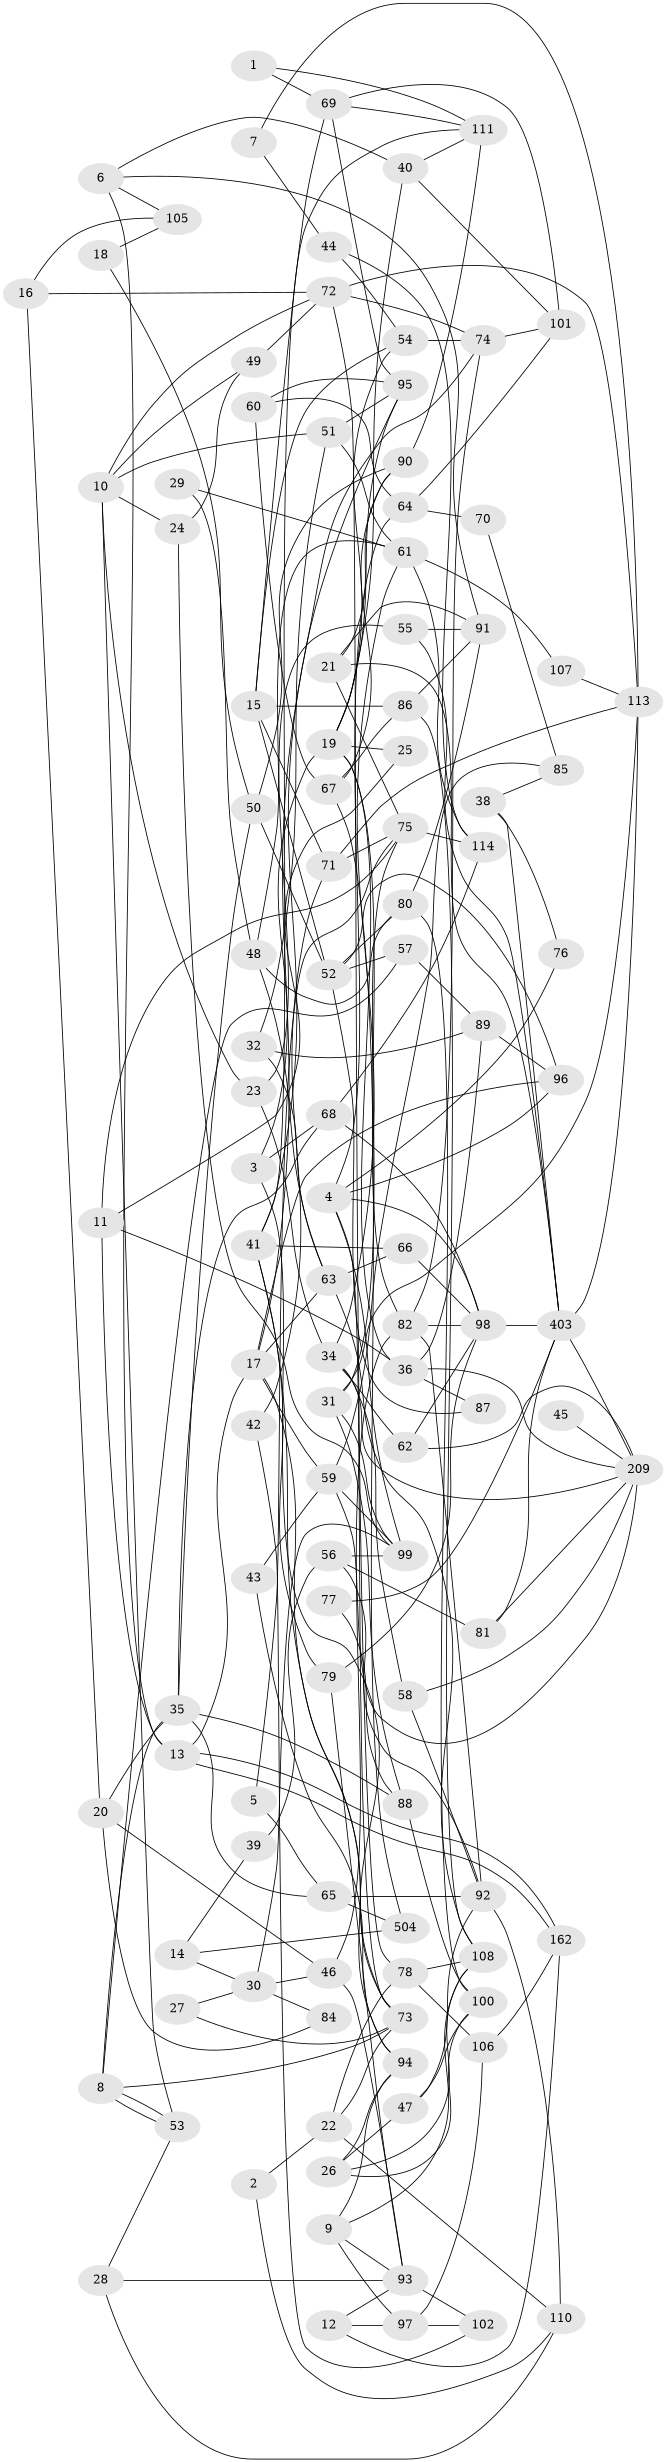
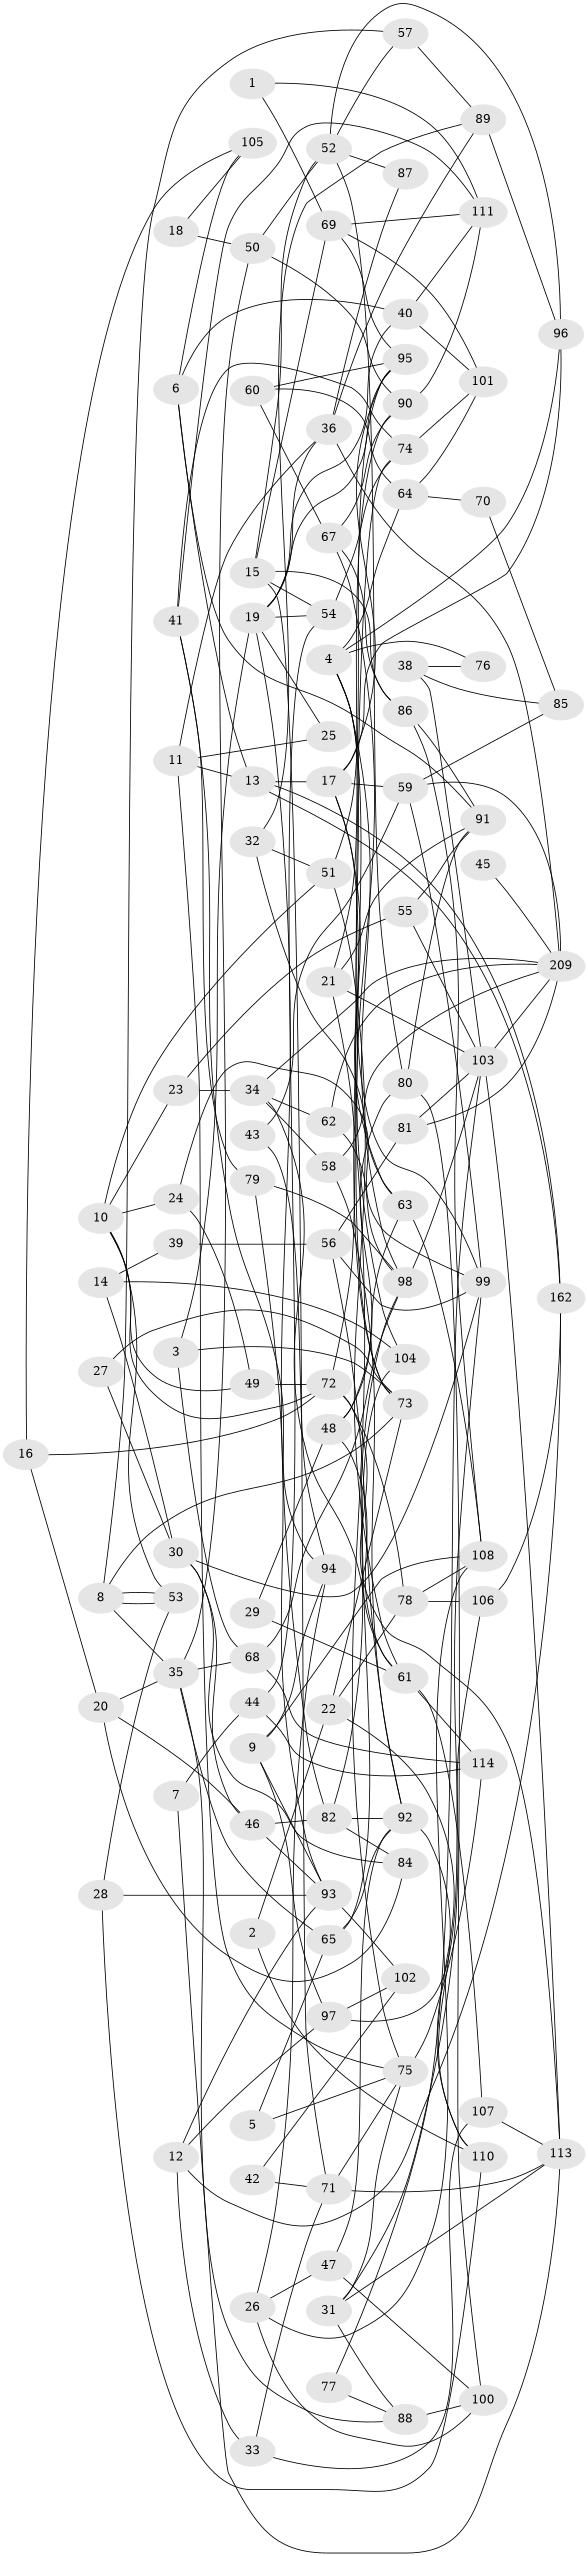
(453, 714) -> (372, 1844)
(405, 1249) -> none
(561, 1326) -> (483, 1061)
(405, 1928) -> (405, 1359)
none -> (253, 2451)
